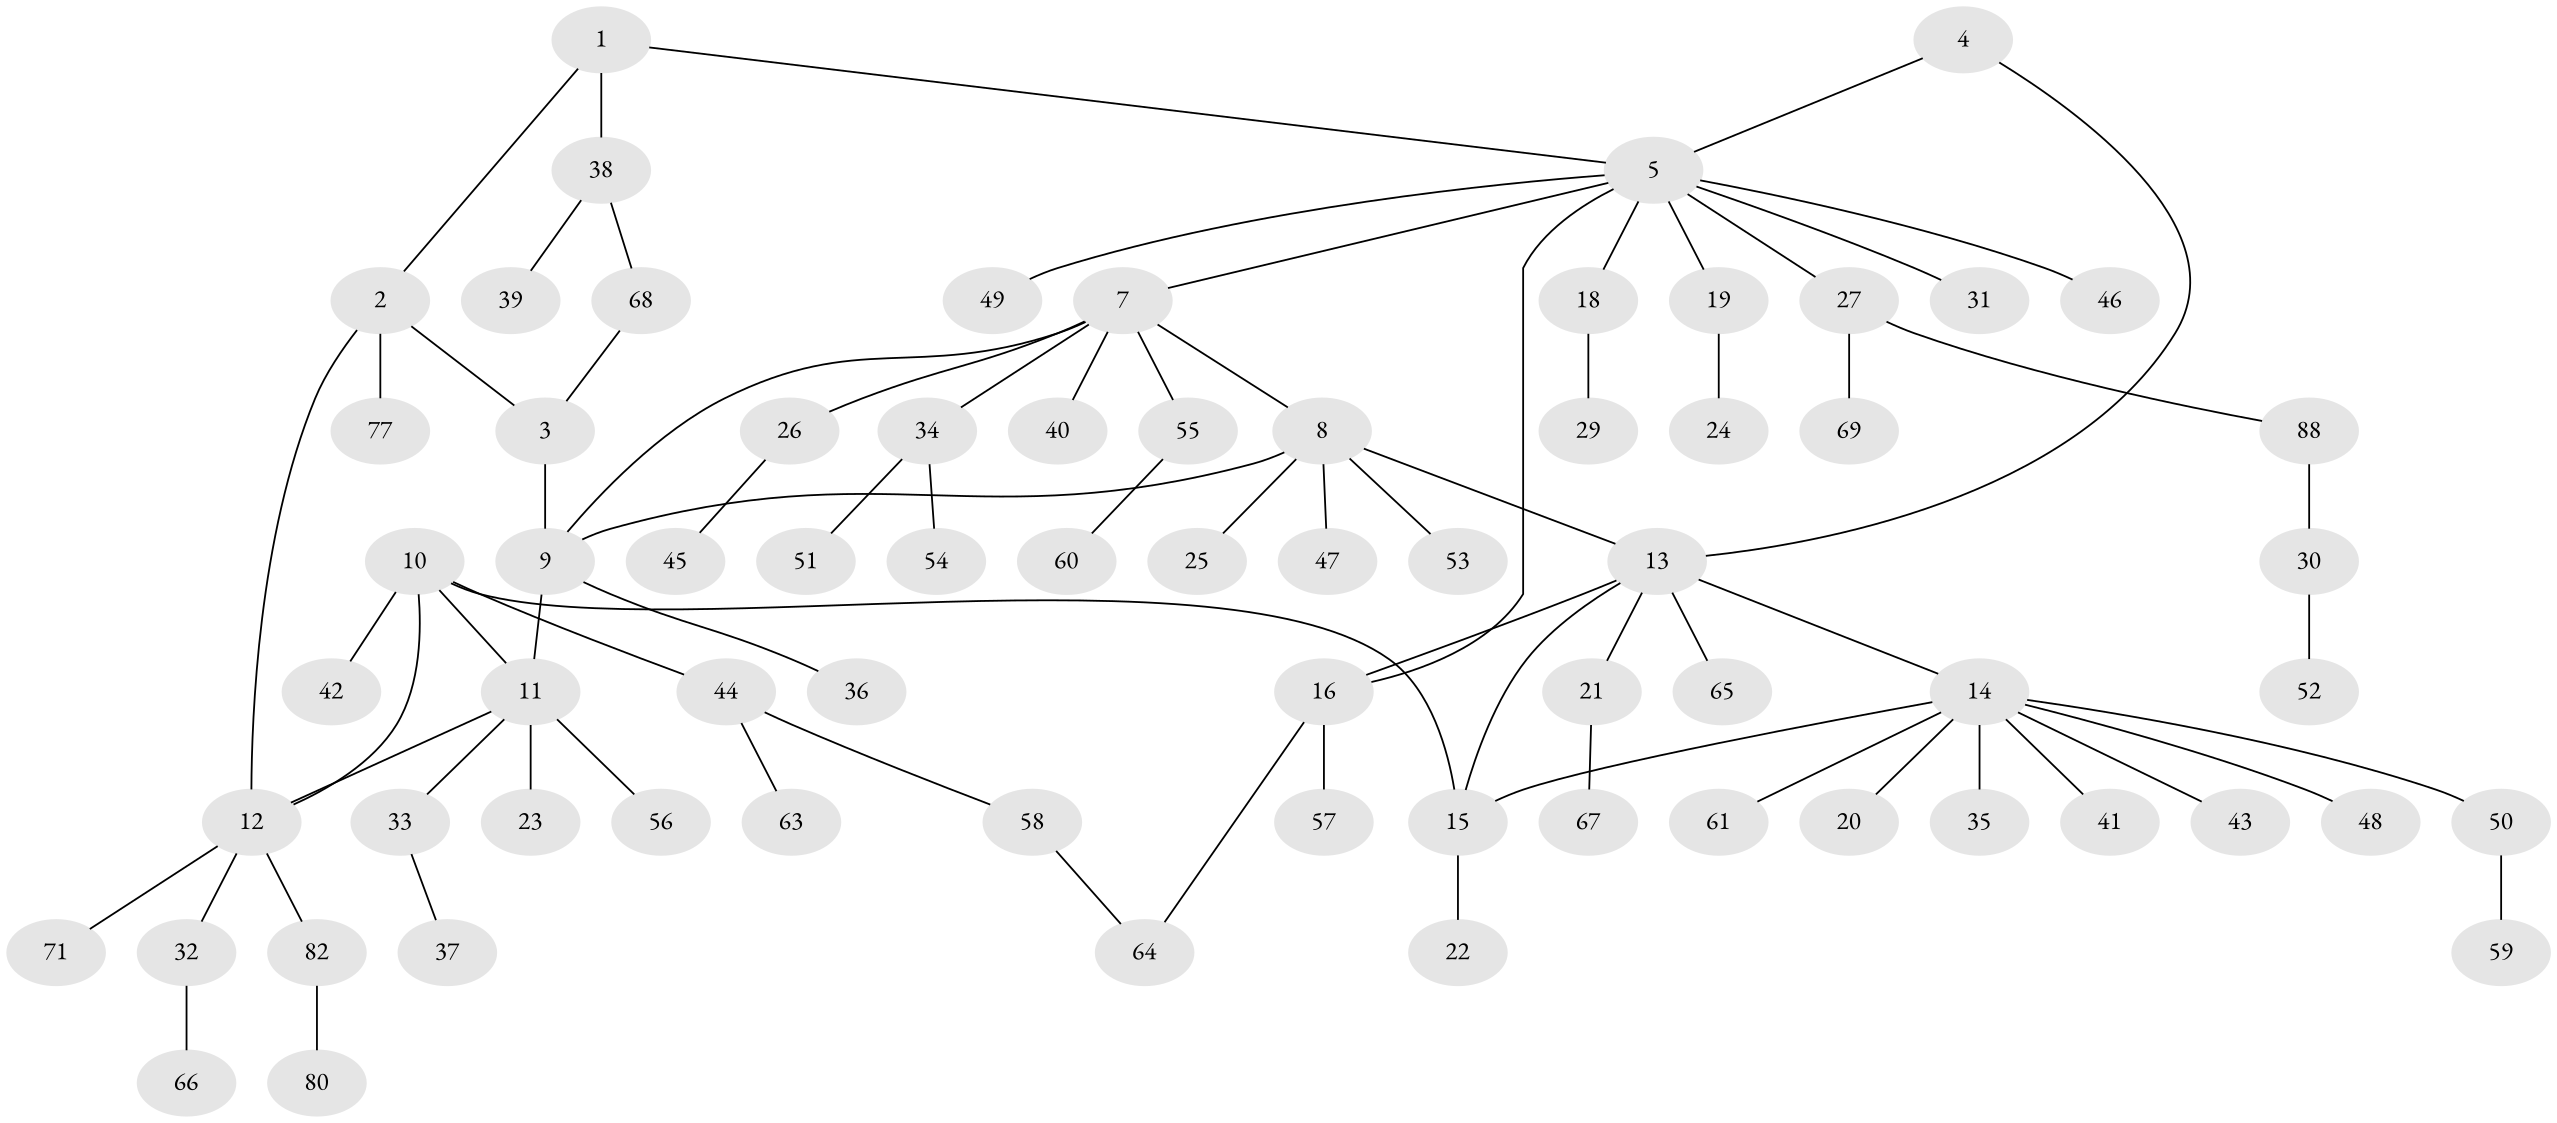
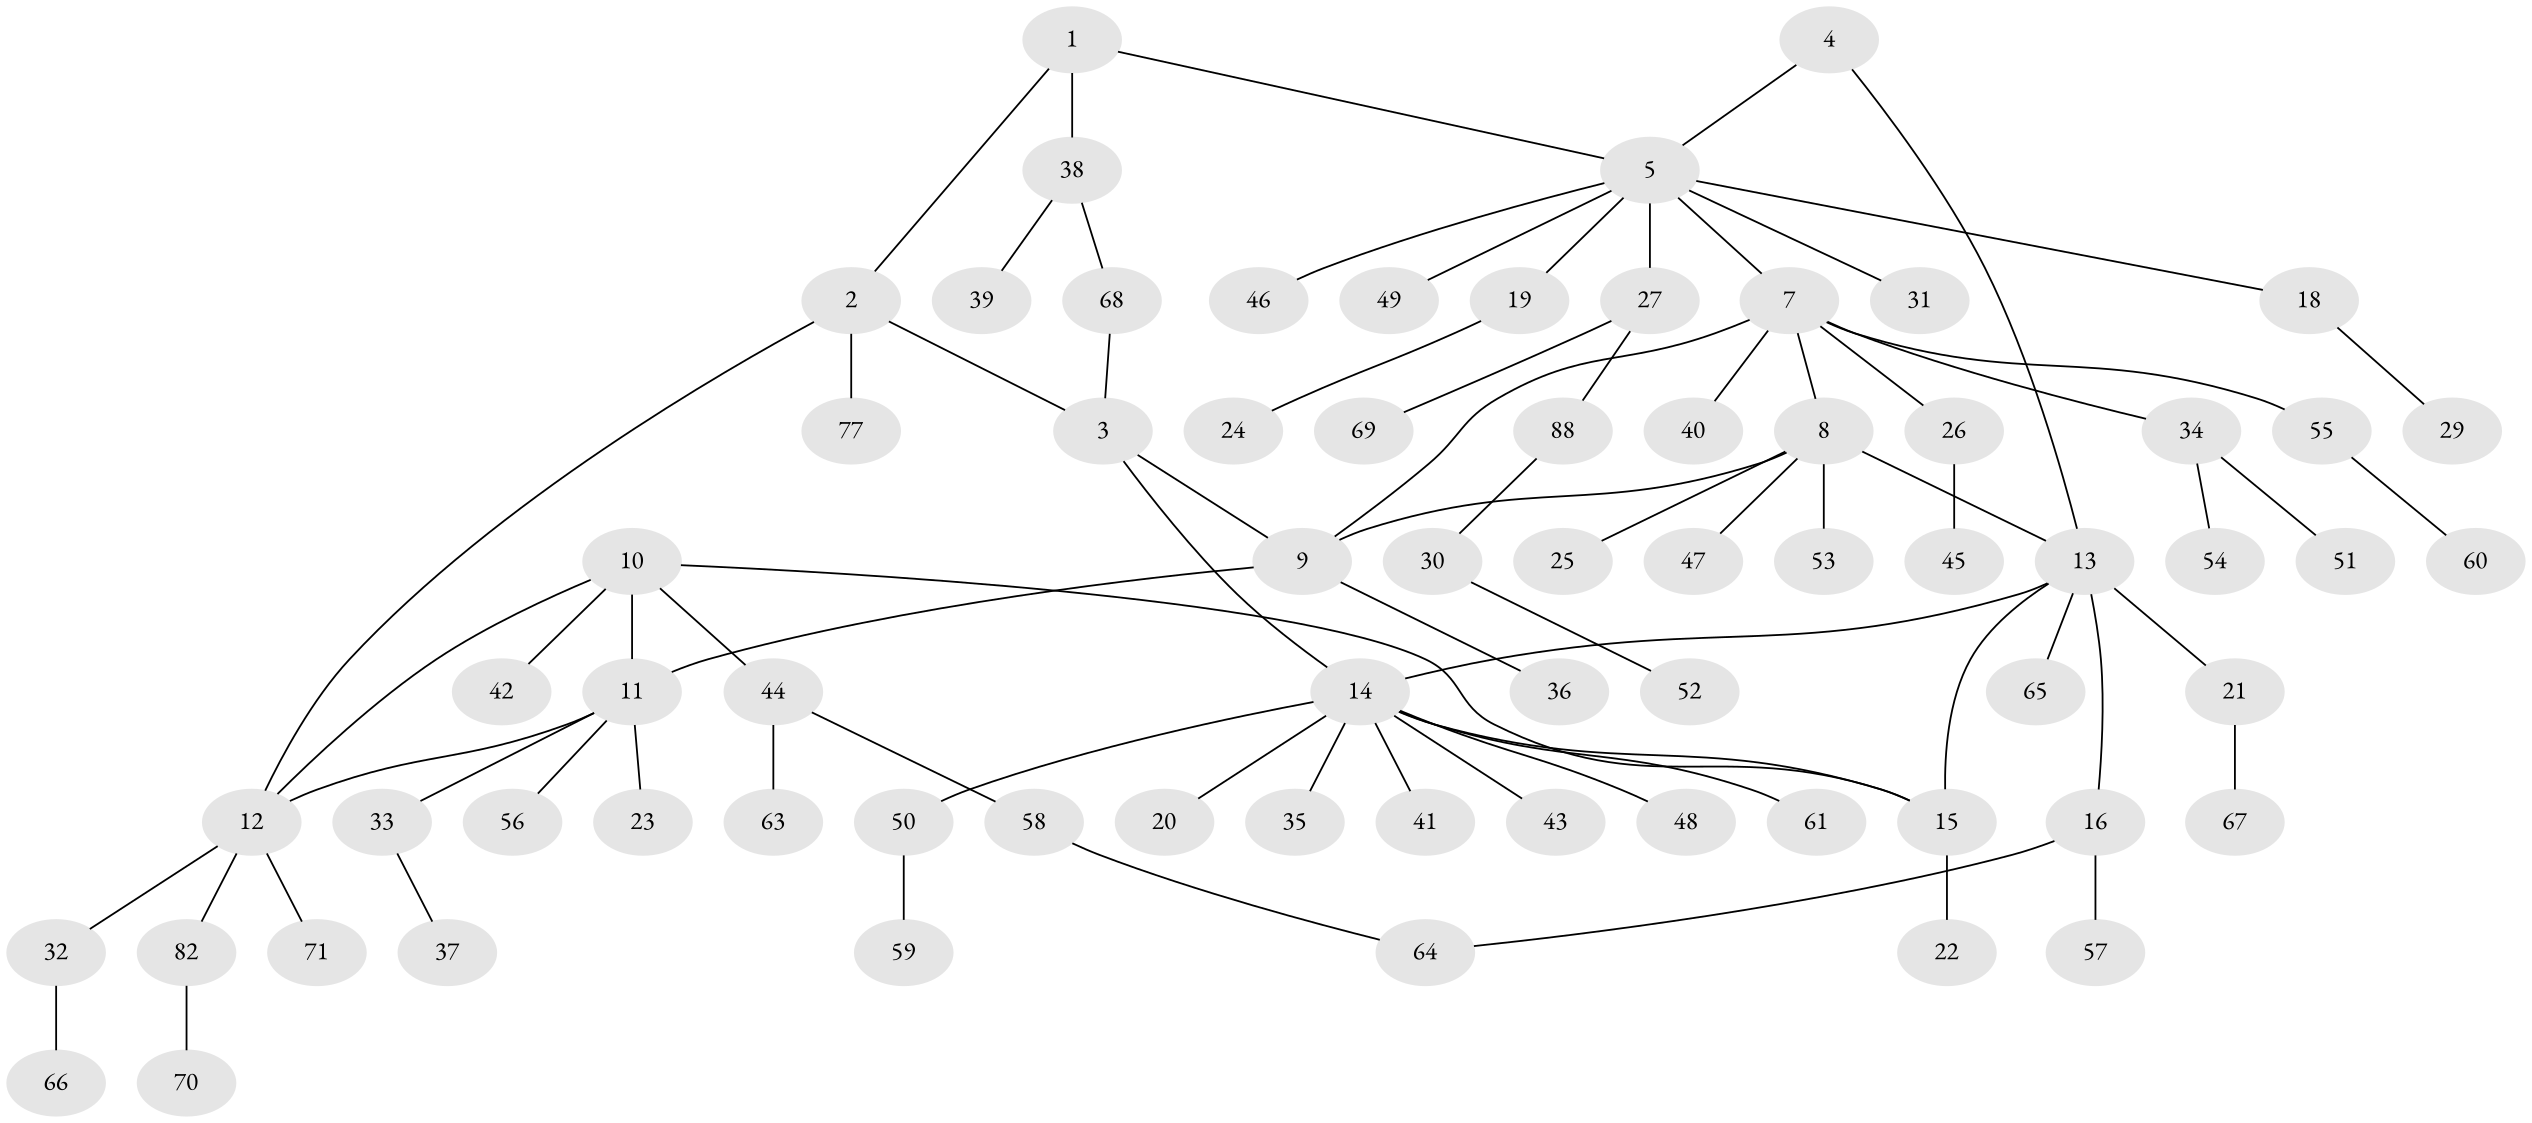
(1523, 460) -> none
none -> (1227, 584)
(317, 1083) -> (187, 1083)
